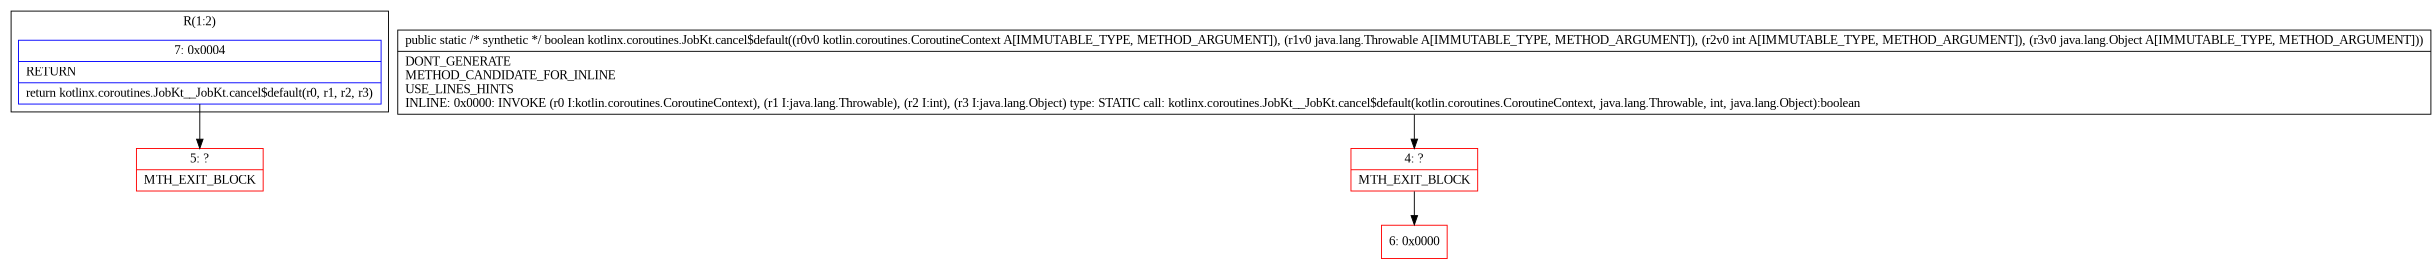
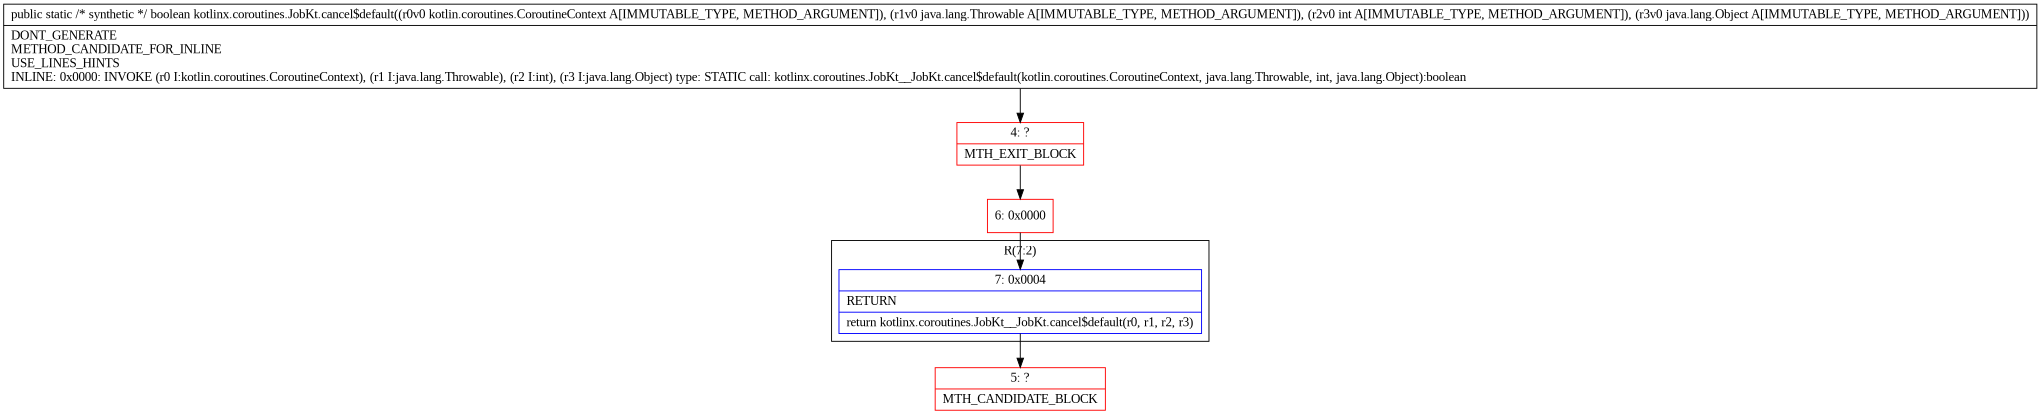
(200, 22) -> (1020, 251)
(200, 180) -> (1020, 399)
none -> (1020, 246)
